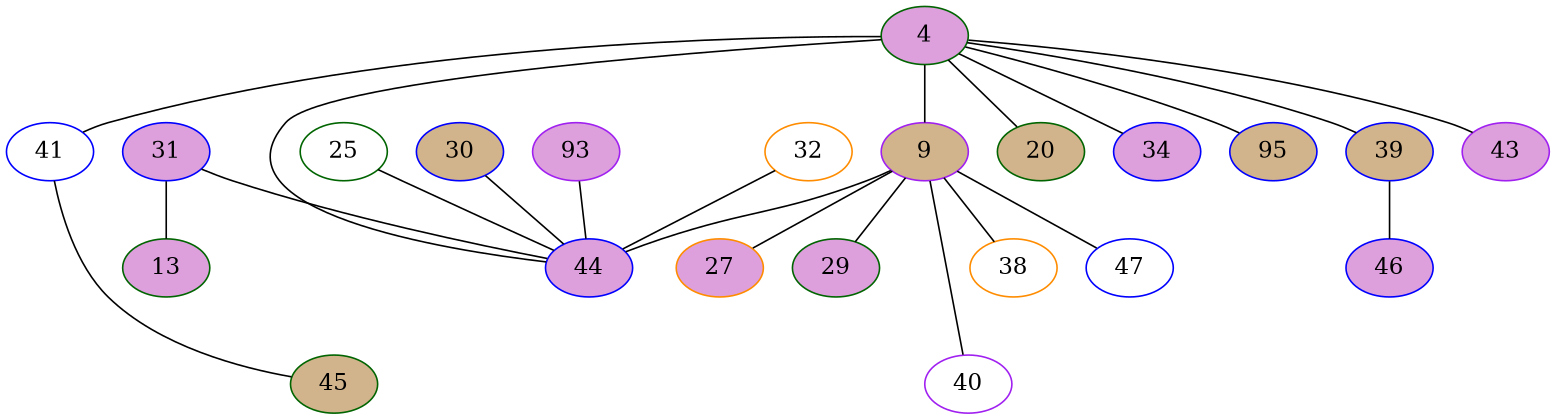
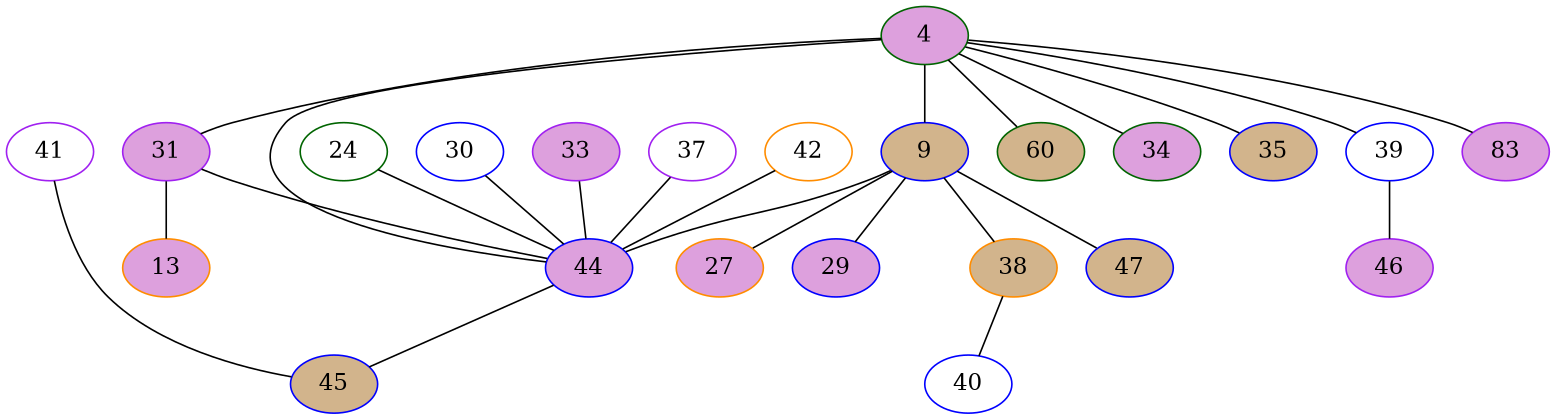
(478, 57) -> (538, 66)
(50, 152) -> (50, 152)
(166, 152) -> (166, 152)
(344, 152) -> (344, 152)
(460, 152) -> (460, 152)
(576, 152) -> (576, 152)
none -> (692, 152)
(809, 152) -> (809, 152)
(925, 152) -> (925, 152)
(1041, 152) -> (1041, 152)
(1157, 152) -> (1157, 152)
(1273, 152) -> (1273, 152)
(1390, 152) -> (1390, 152)
(1506, 152) -> (1506, 152)
(166, 268) -> (166, 268)
(836, 268) -> (836, 268)
(947, 268) -> (991, 326)
(1014, 268) -> (1014, 268)
(1130, 268) -> (1130, 268)
(1390, 268) -> (1390, 268)
none -> (461, 326)
(334, 384) -> (334, 384)
(968, 384) -> (968, 384)
